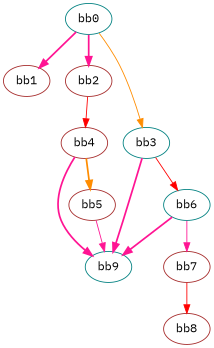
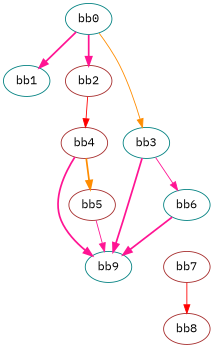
(27, 81) -> (27, 81)
(164, 170) -> (164, 170)
(187, 232) -> none
